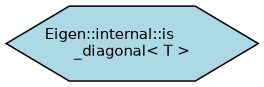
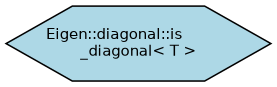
(132, 44) -> (138, 44)
